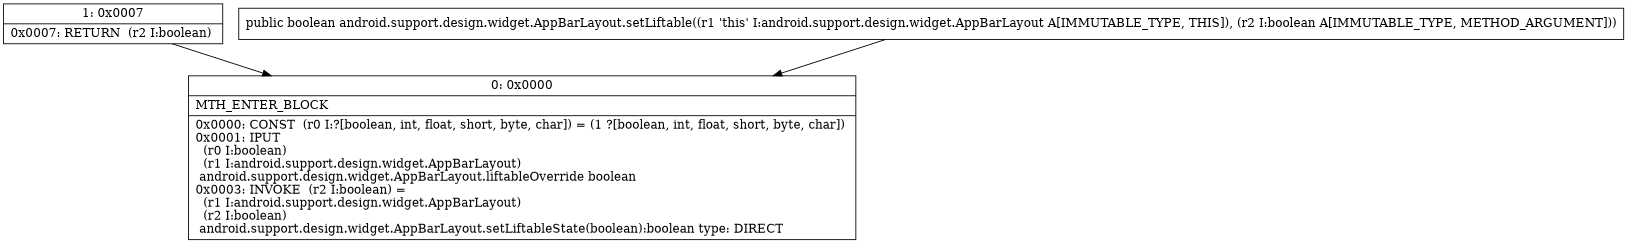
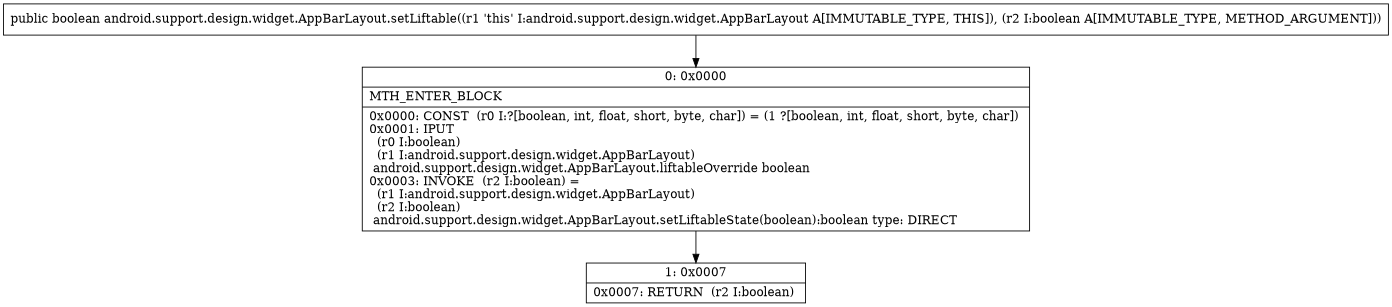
(217, 58) -> (696, 243)
